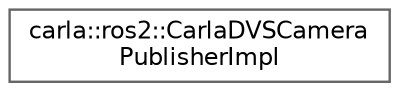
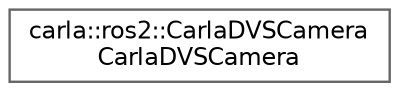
(200, 46) -> (200, 46)
